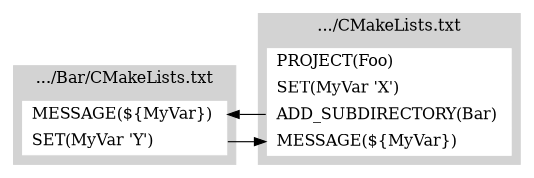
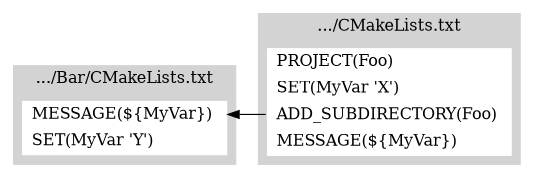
(389, 114) -> (389, 114)
(243, 142) -> none
